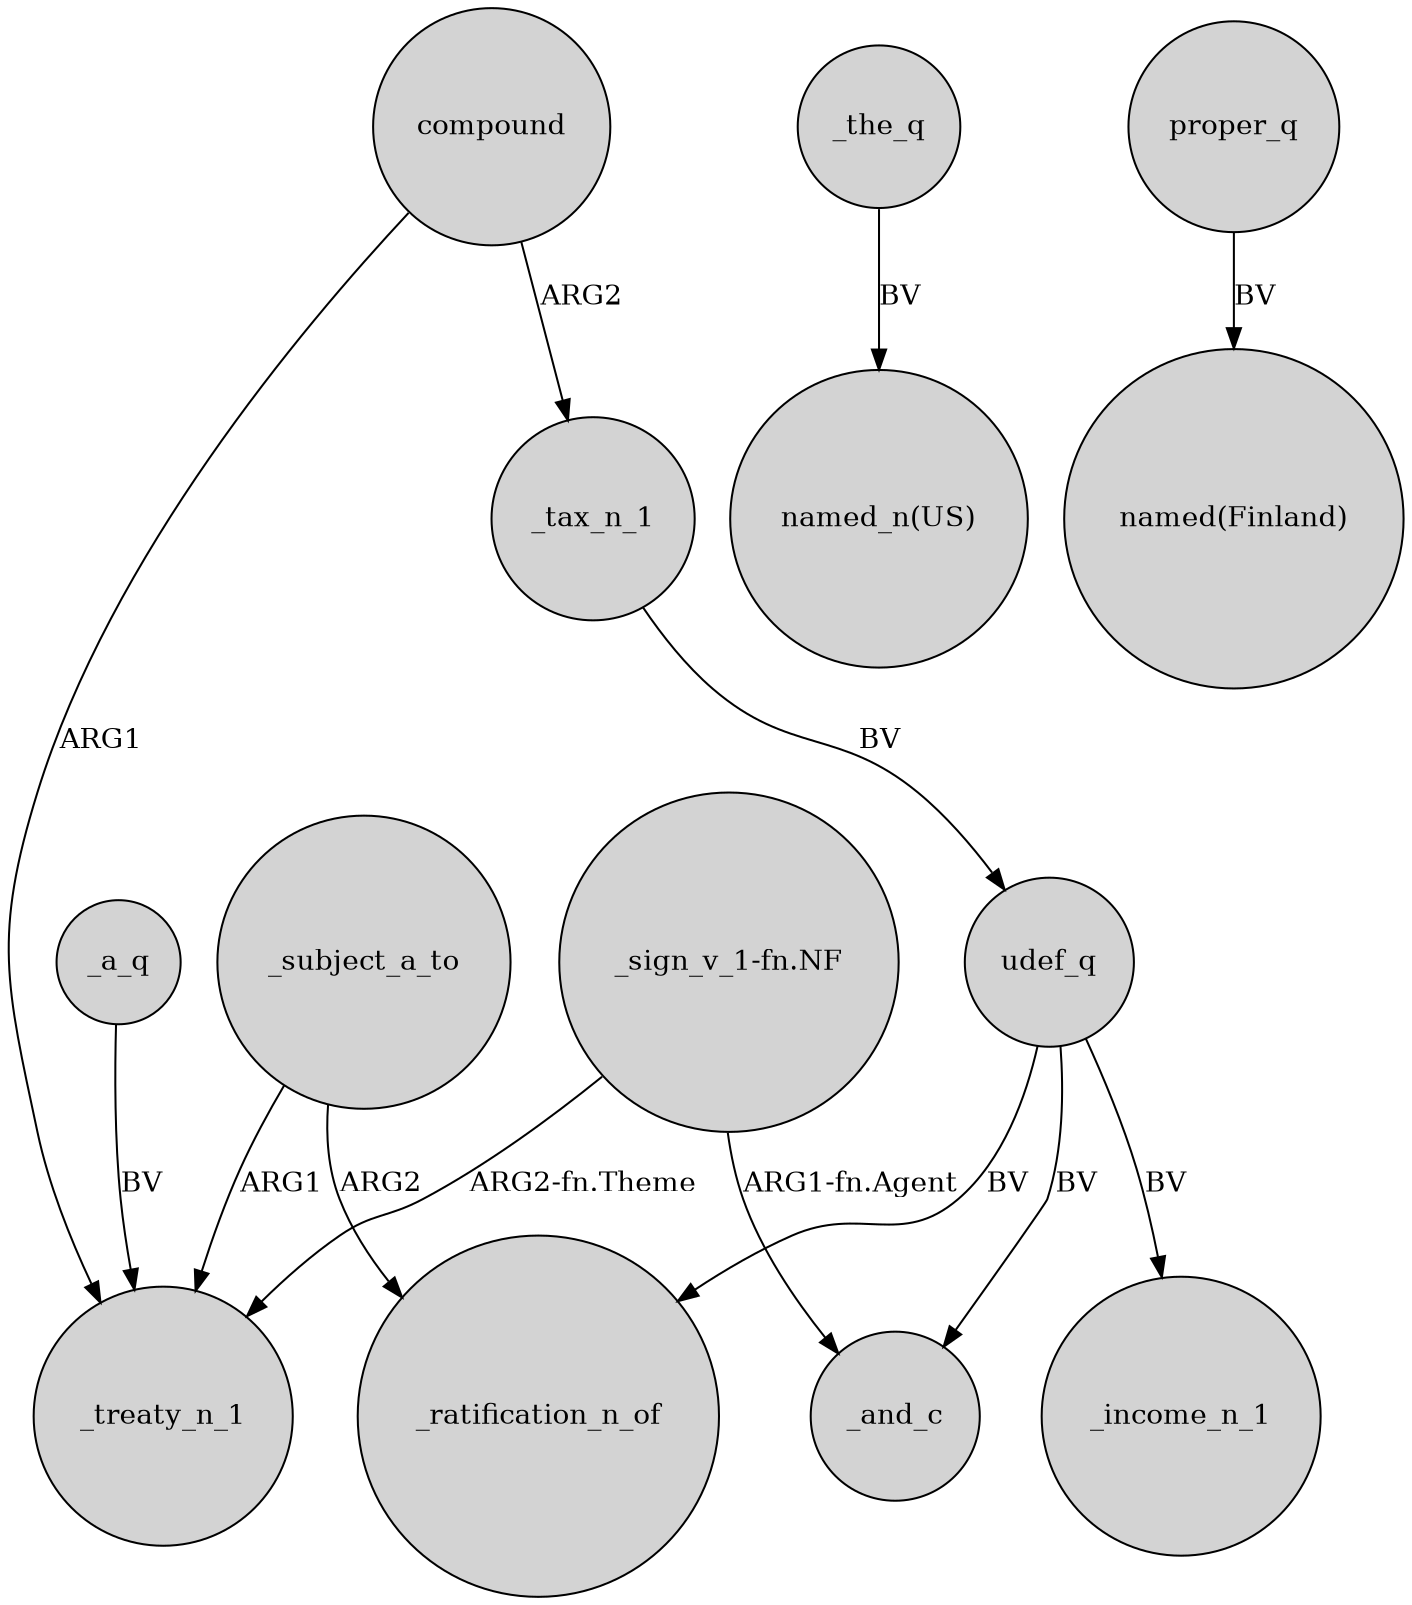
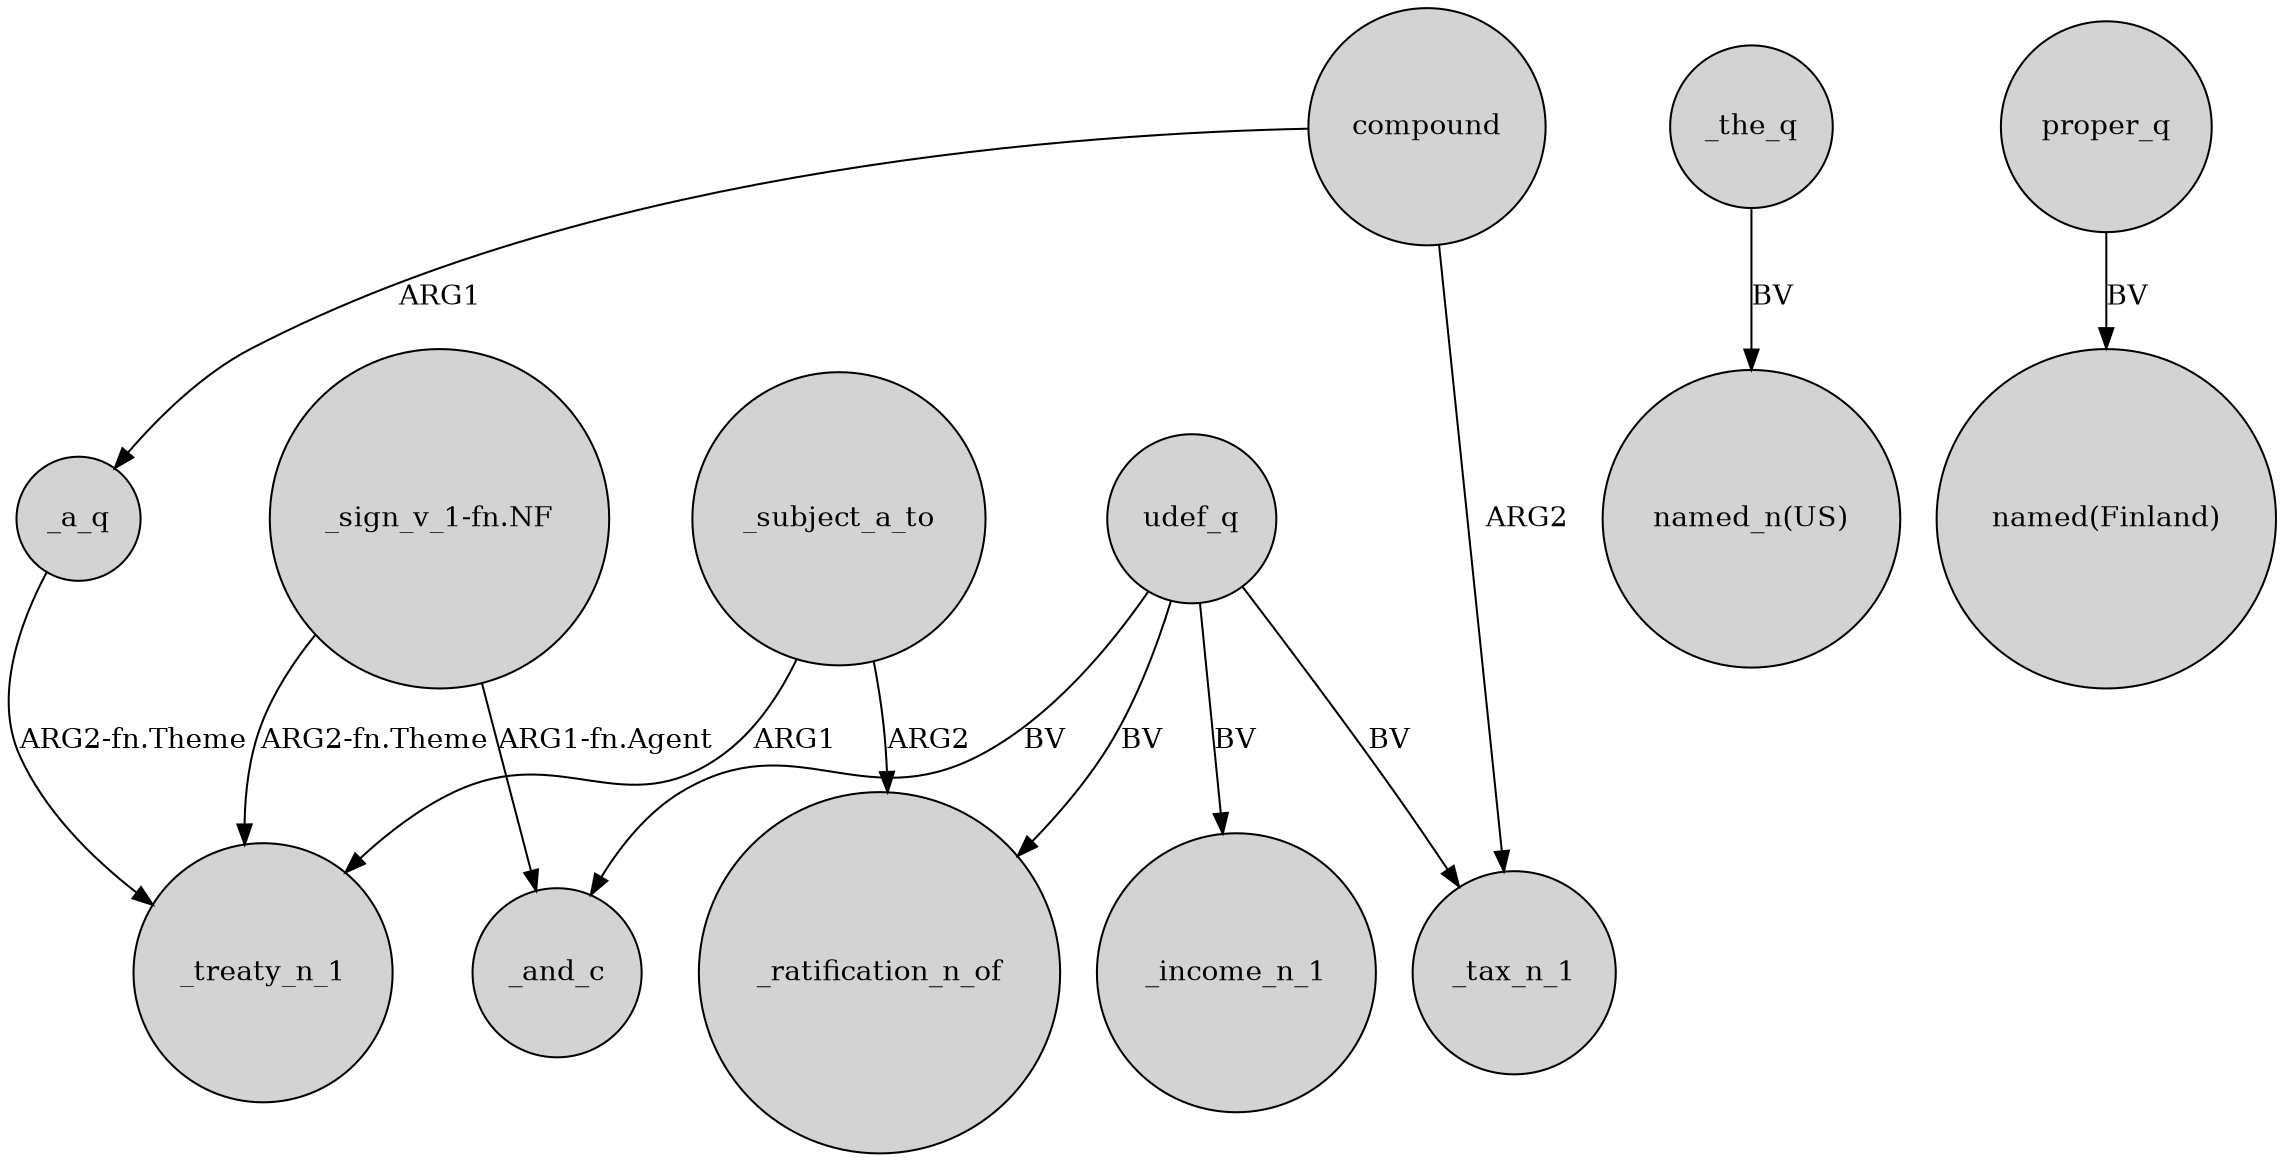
(70, 705) -> (688, 199)
(816, 742) -> (1347, 726)
(142, 1184) -> (133, 741)
